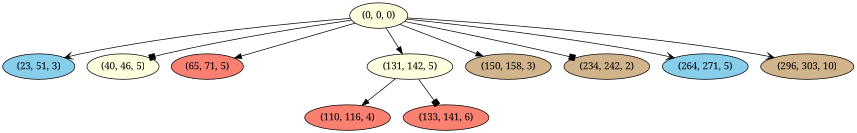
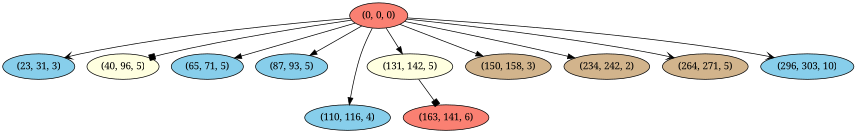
(379, 16) -> (379, 16)
(486, 38) -> (486, 38)
(39, 67) -> (39, 67)
(123, 67) -> (123, 67)
(207, 67) -> (207, 67)
none -> (292, 67)
(705, 67) -> (705, 67)
(807, 67) -> (807, 67)
(382, 90) -> (359, 62)
(348, 118) -> (348, 118)
(446, 118) -> (446, 118)
